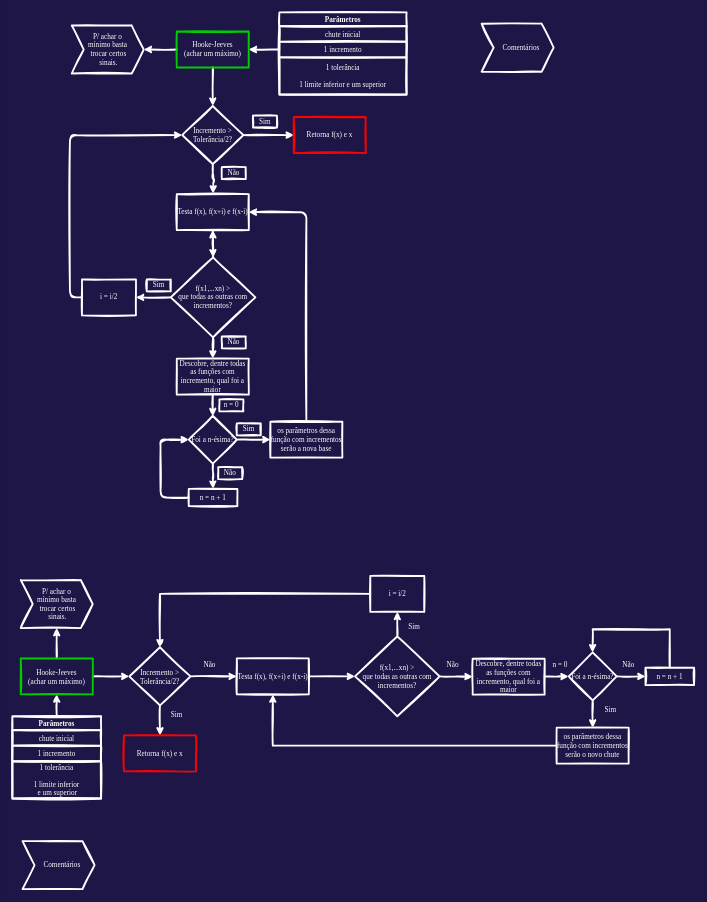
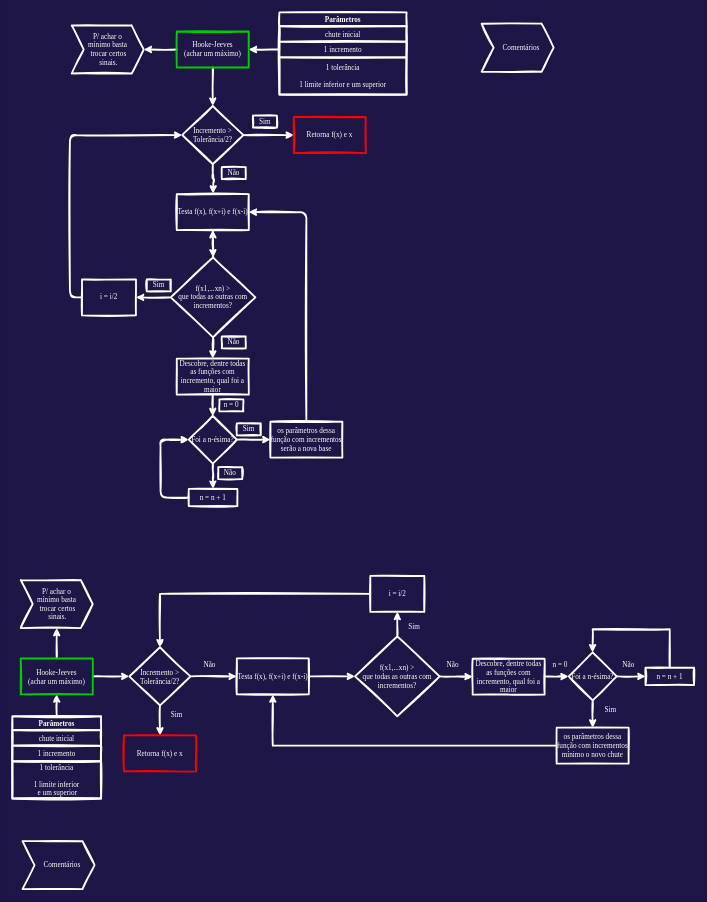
(593, 746) -> (593, 746)
